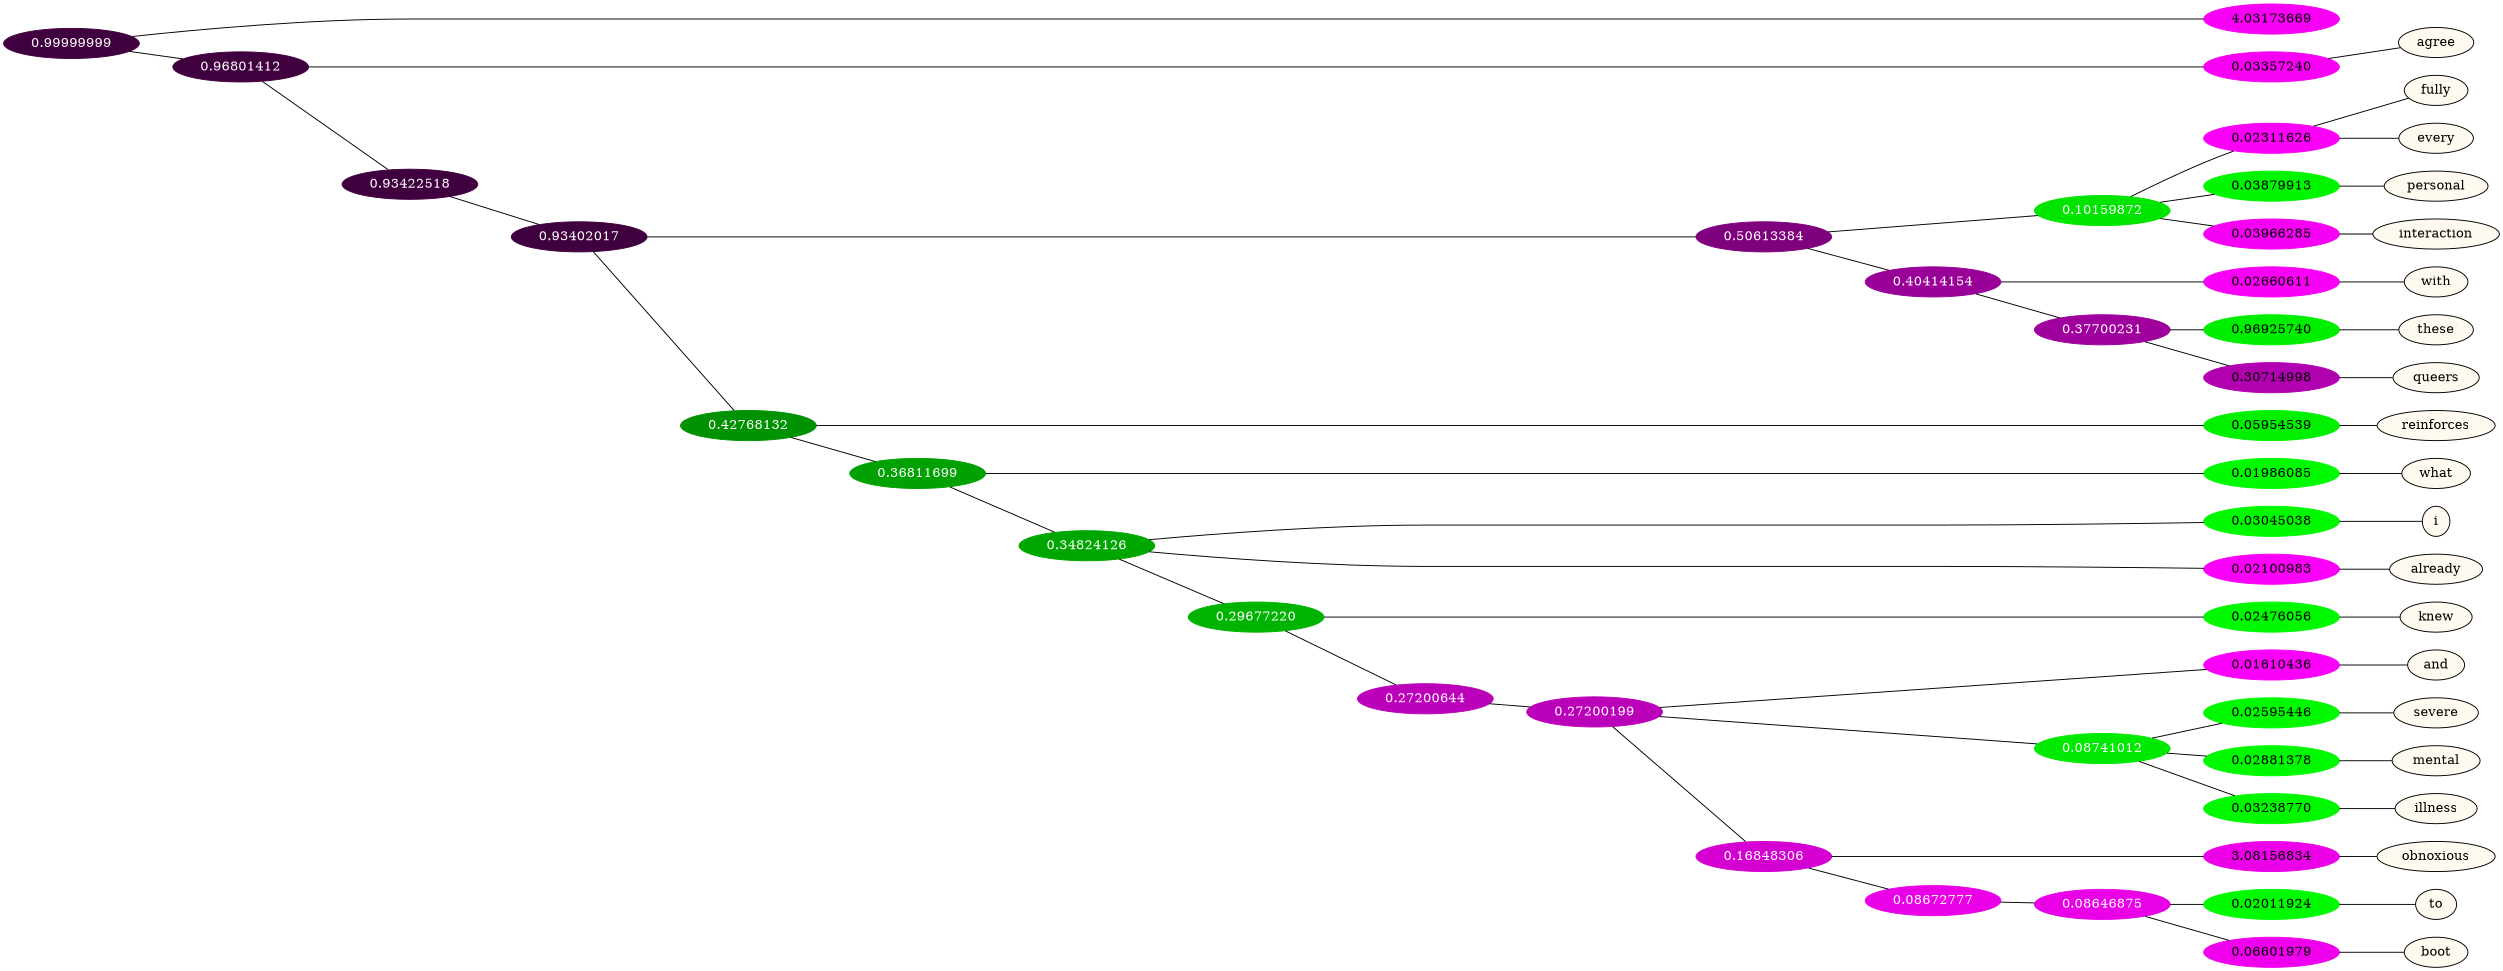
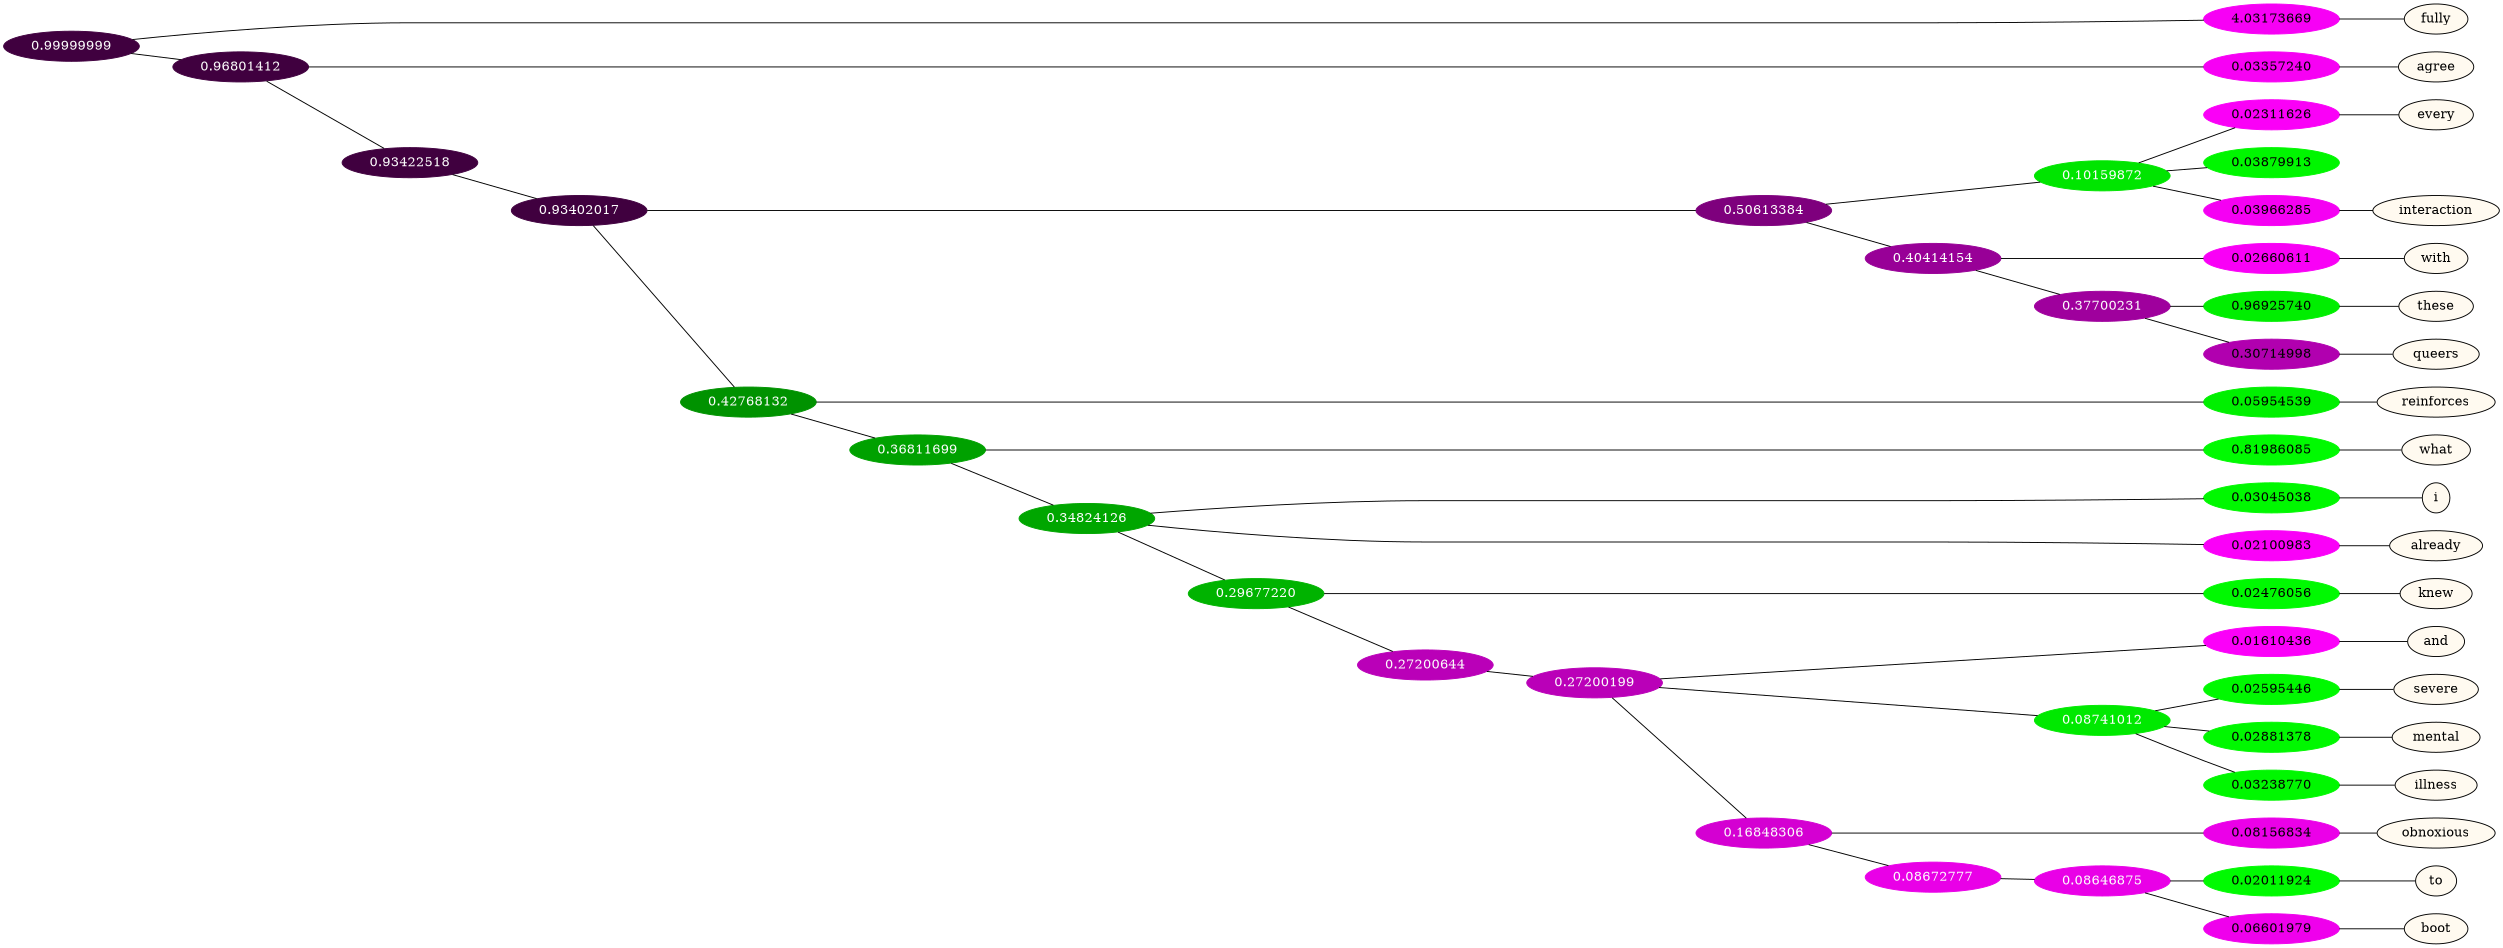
(2361, 112) -> (2372, 19)
(2436, 186) -> none
(2272, 473) -> (2272, 450)
(2272, 856) -> (2272, 833)
